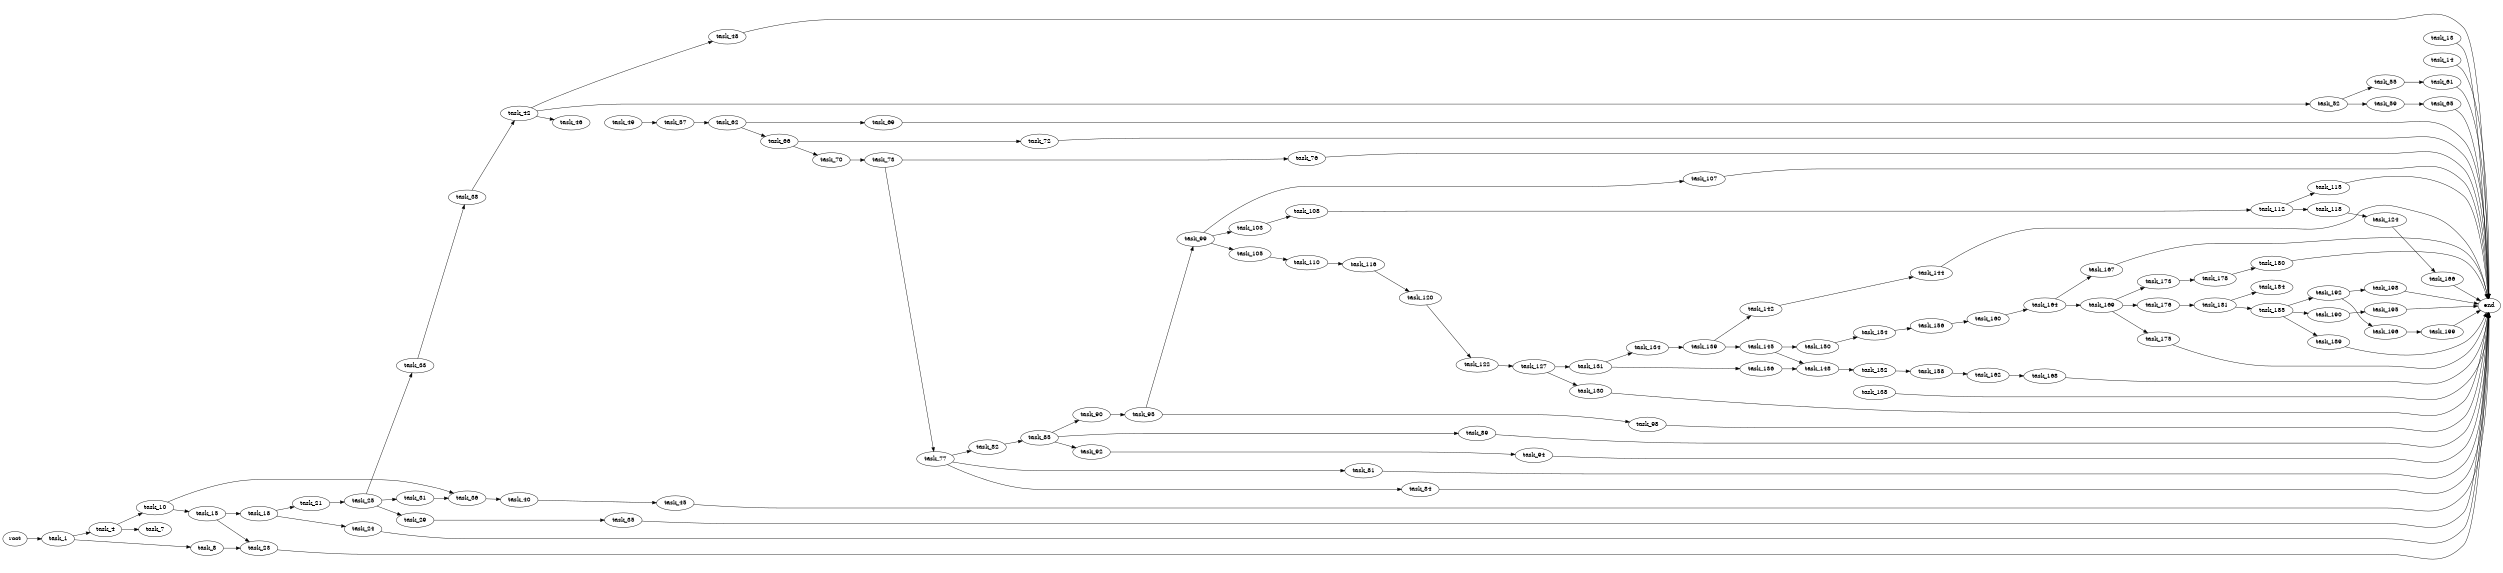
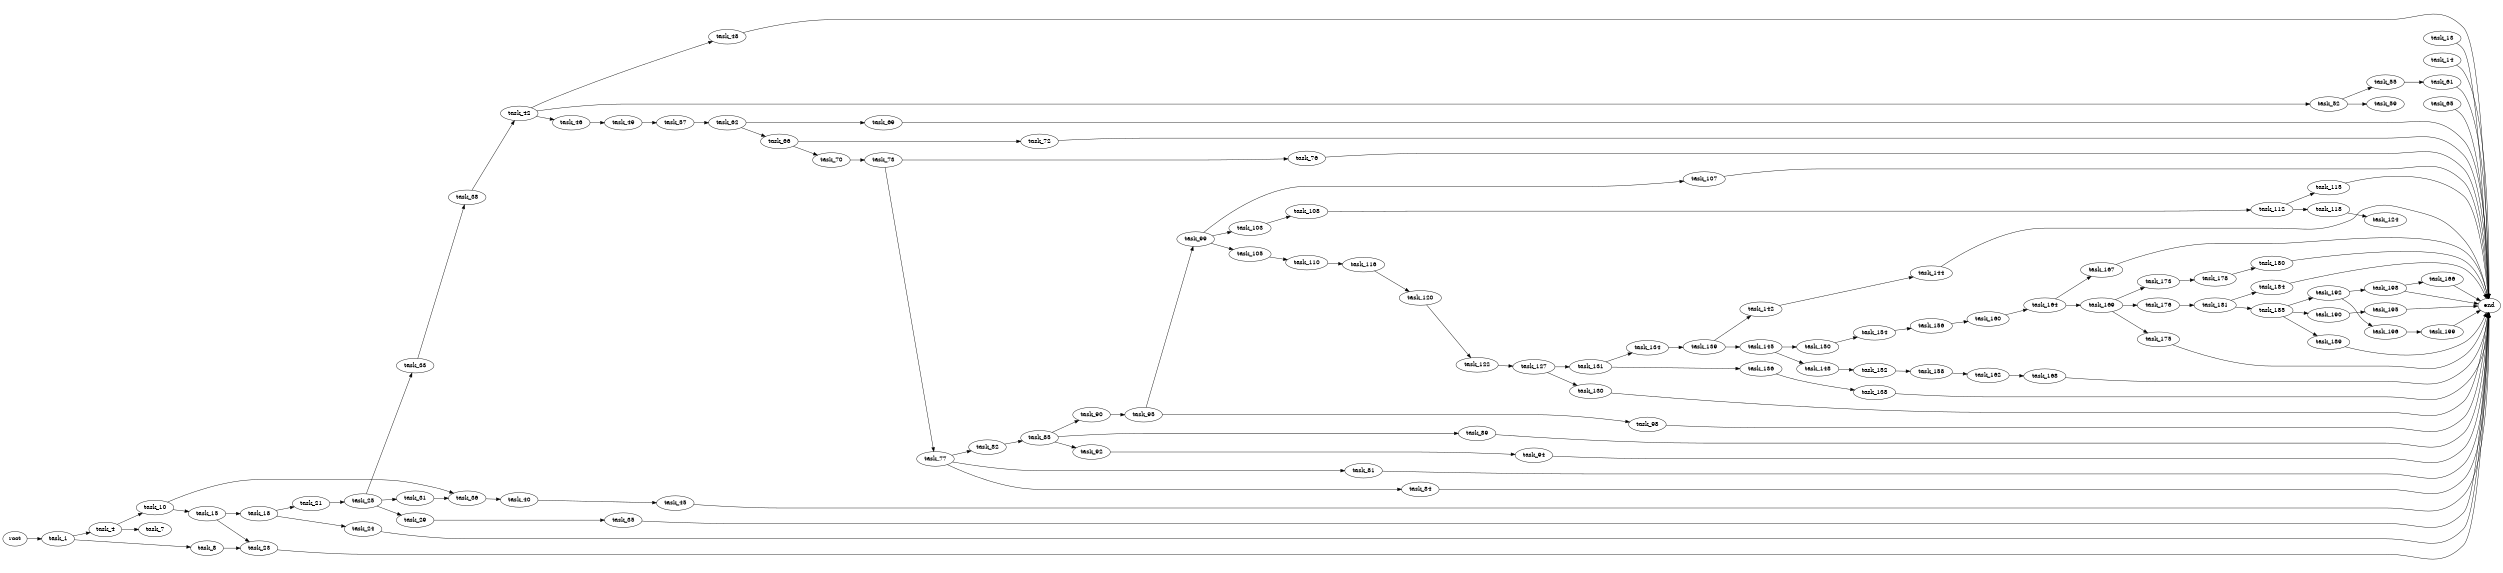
(2412, 104) -> none
none -> (595, 123)
(2412, 248) -> (2412, 284)
none -> (2393, 265)
(1787, 369) -> (1813, 383)
